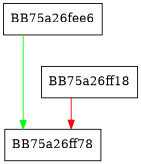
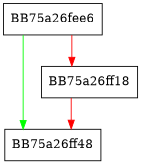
none -> (72, 46)
(53, 145) -> (53, 145)
